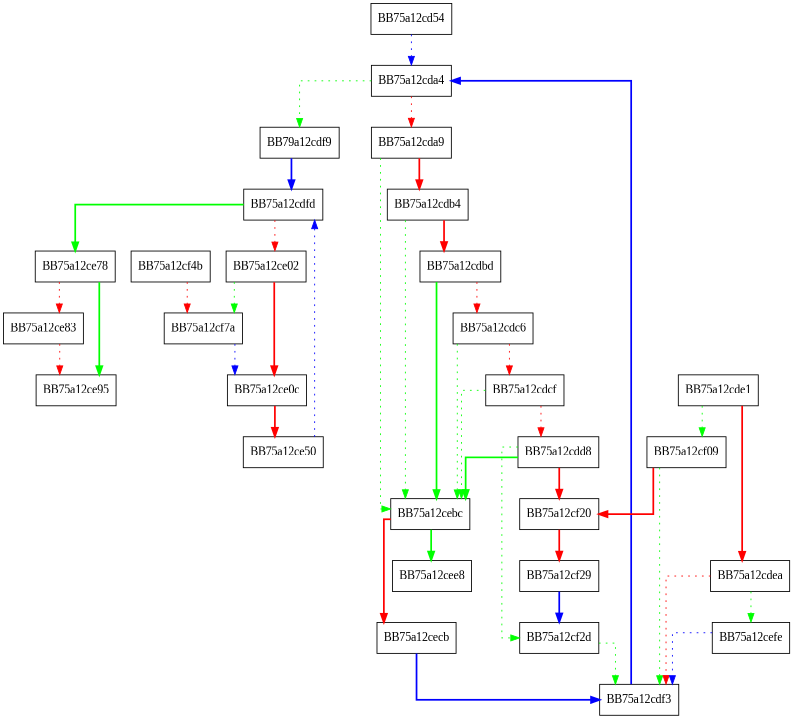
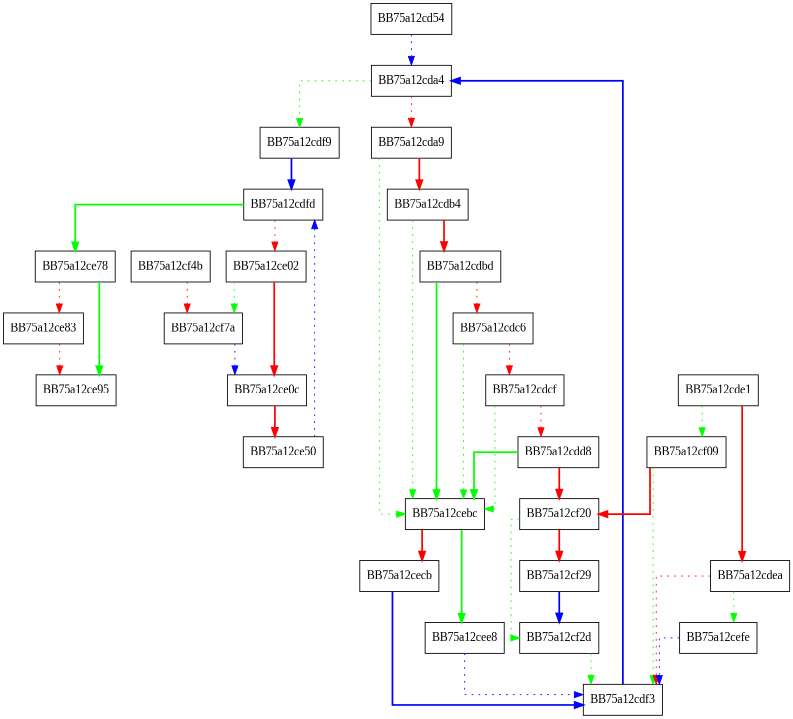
(300, 143) -> (300, 143)
(502, 539) -> (511, 575)
none -> (499, 695)
